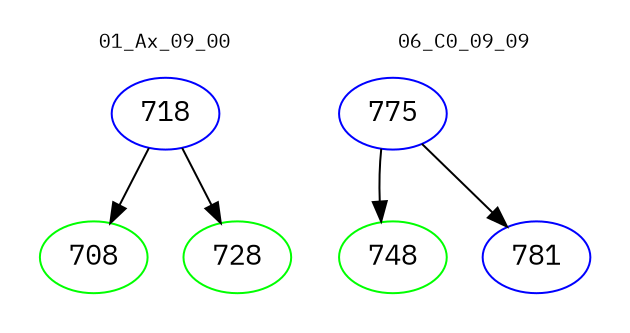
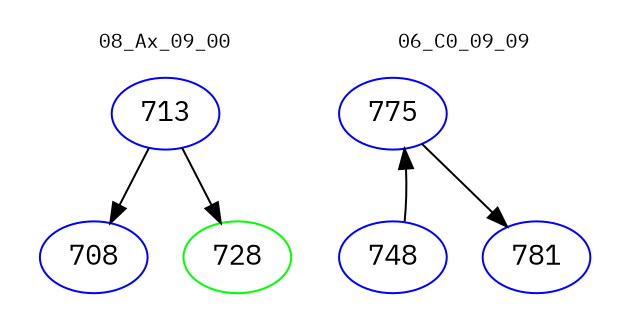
(166, 43) -> (166, 43)
(166, 114) -> (166, 114)
(380, 175) -> (406, 195)
(94, 257) -> (94, 257)
(393, 257) -> (393, 257)
